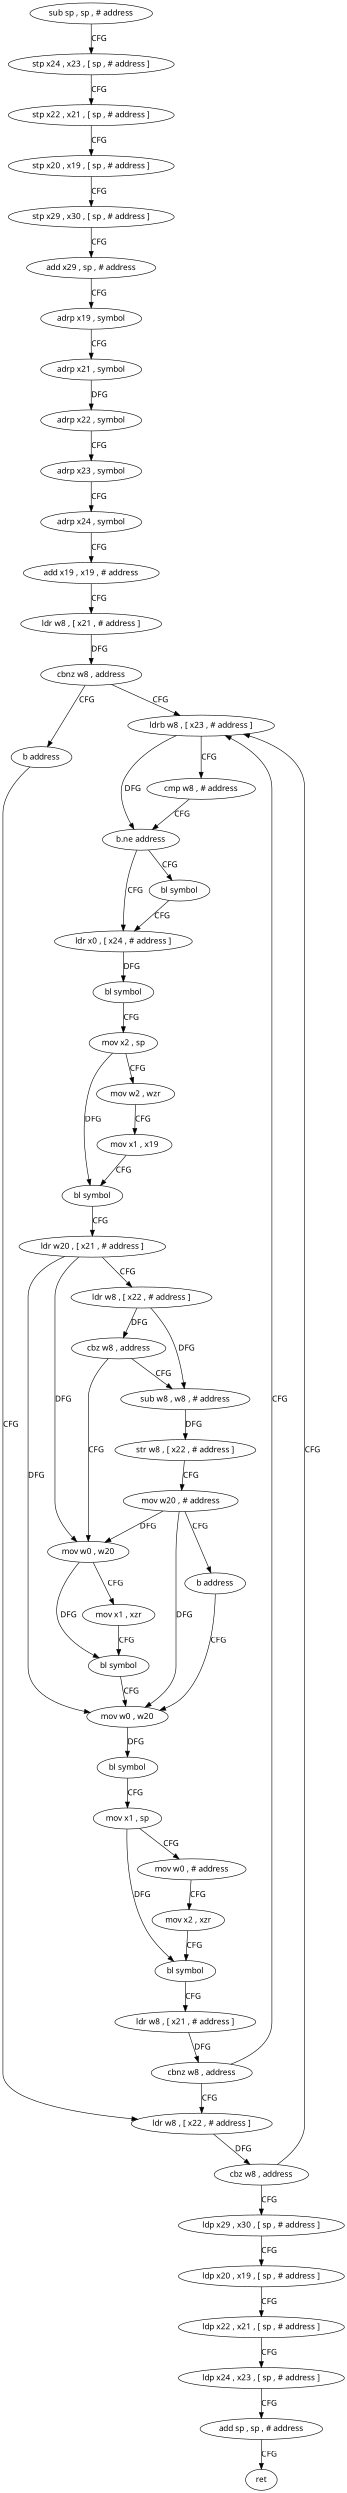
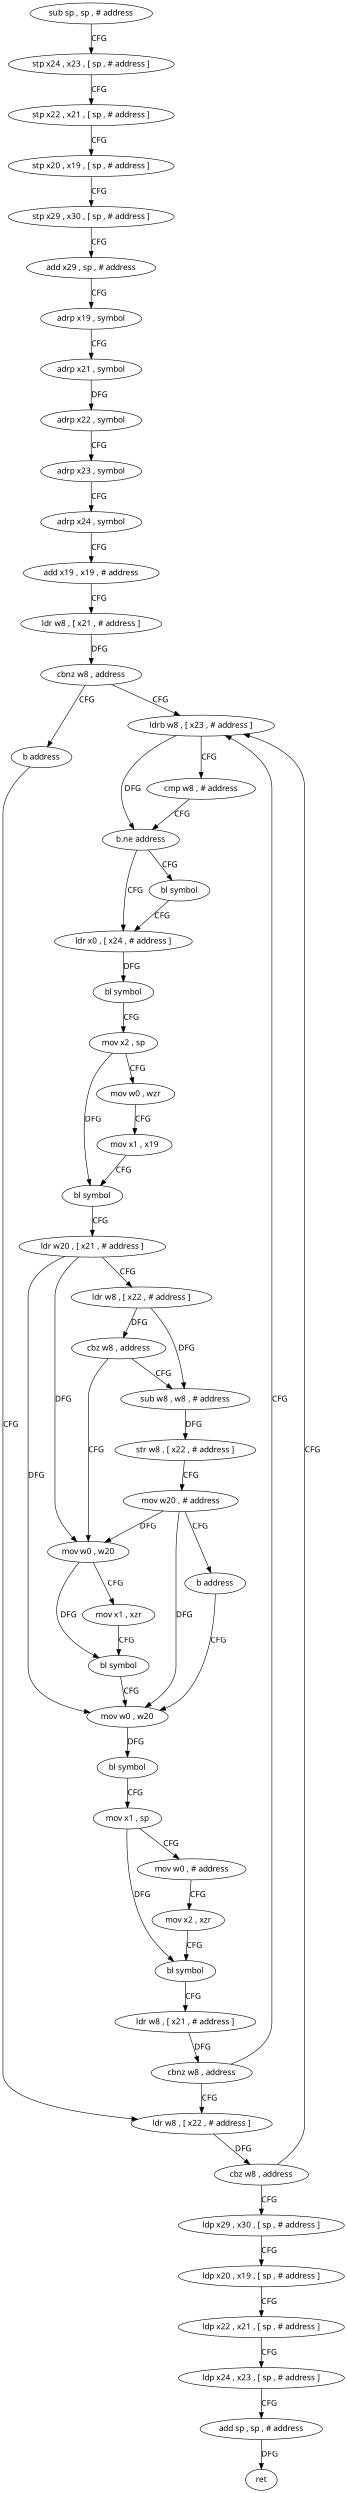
(136, 1094) -> (136, 1094)
(270, 2454) -> (270, 2454)
